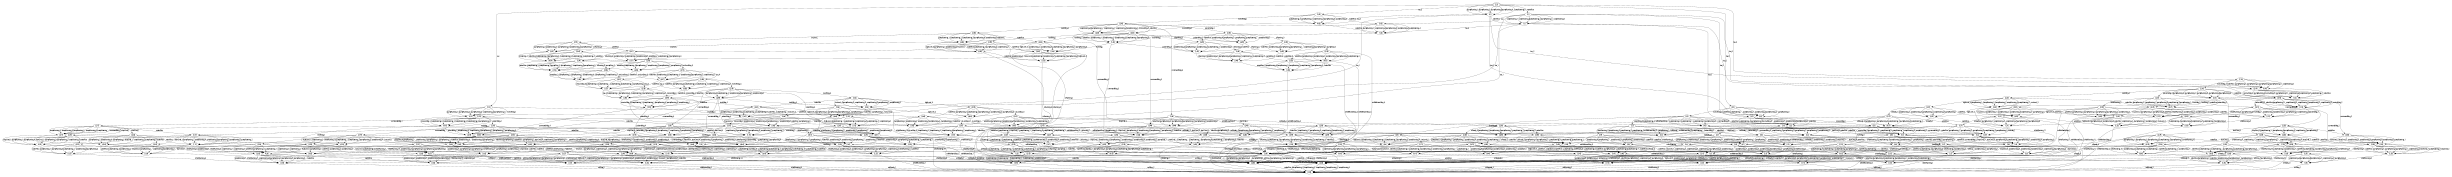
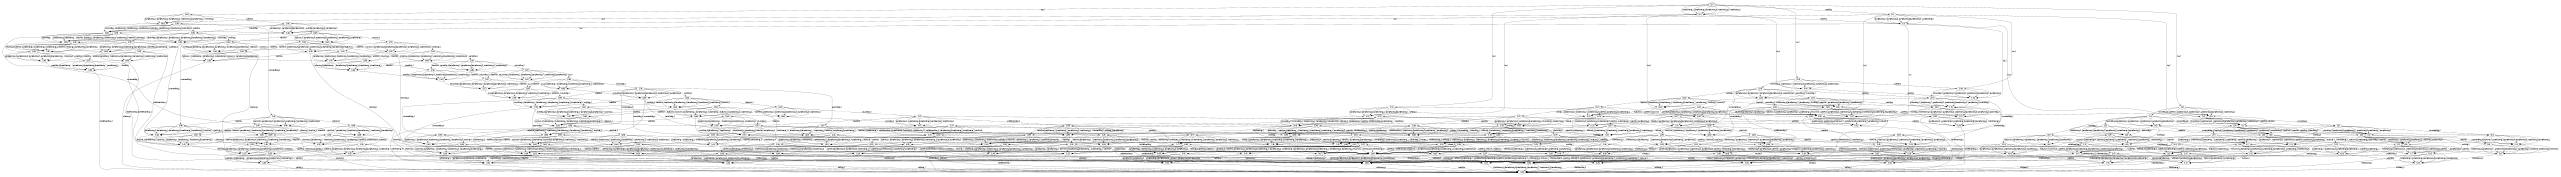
(511, 112) -> (1413, 112)
(1175, 156) -> none
